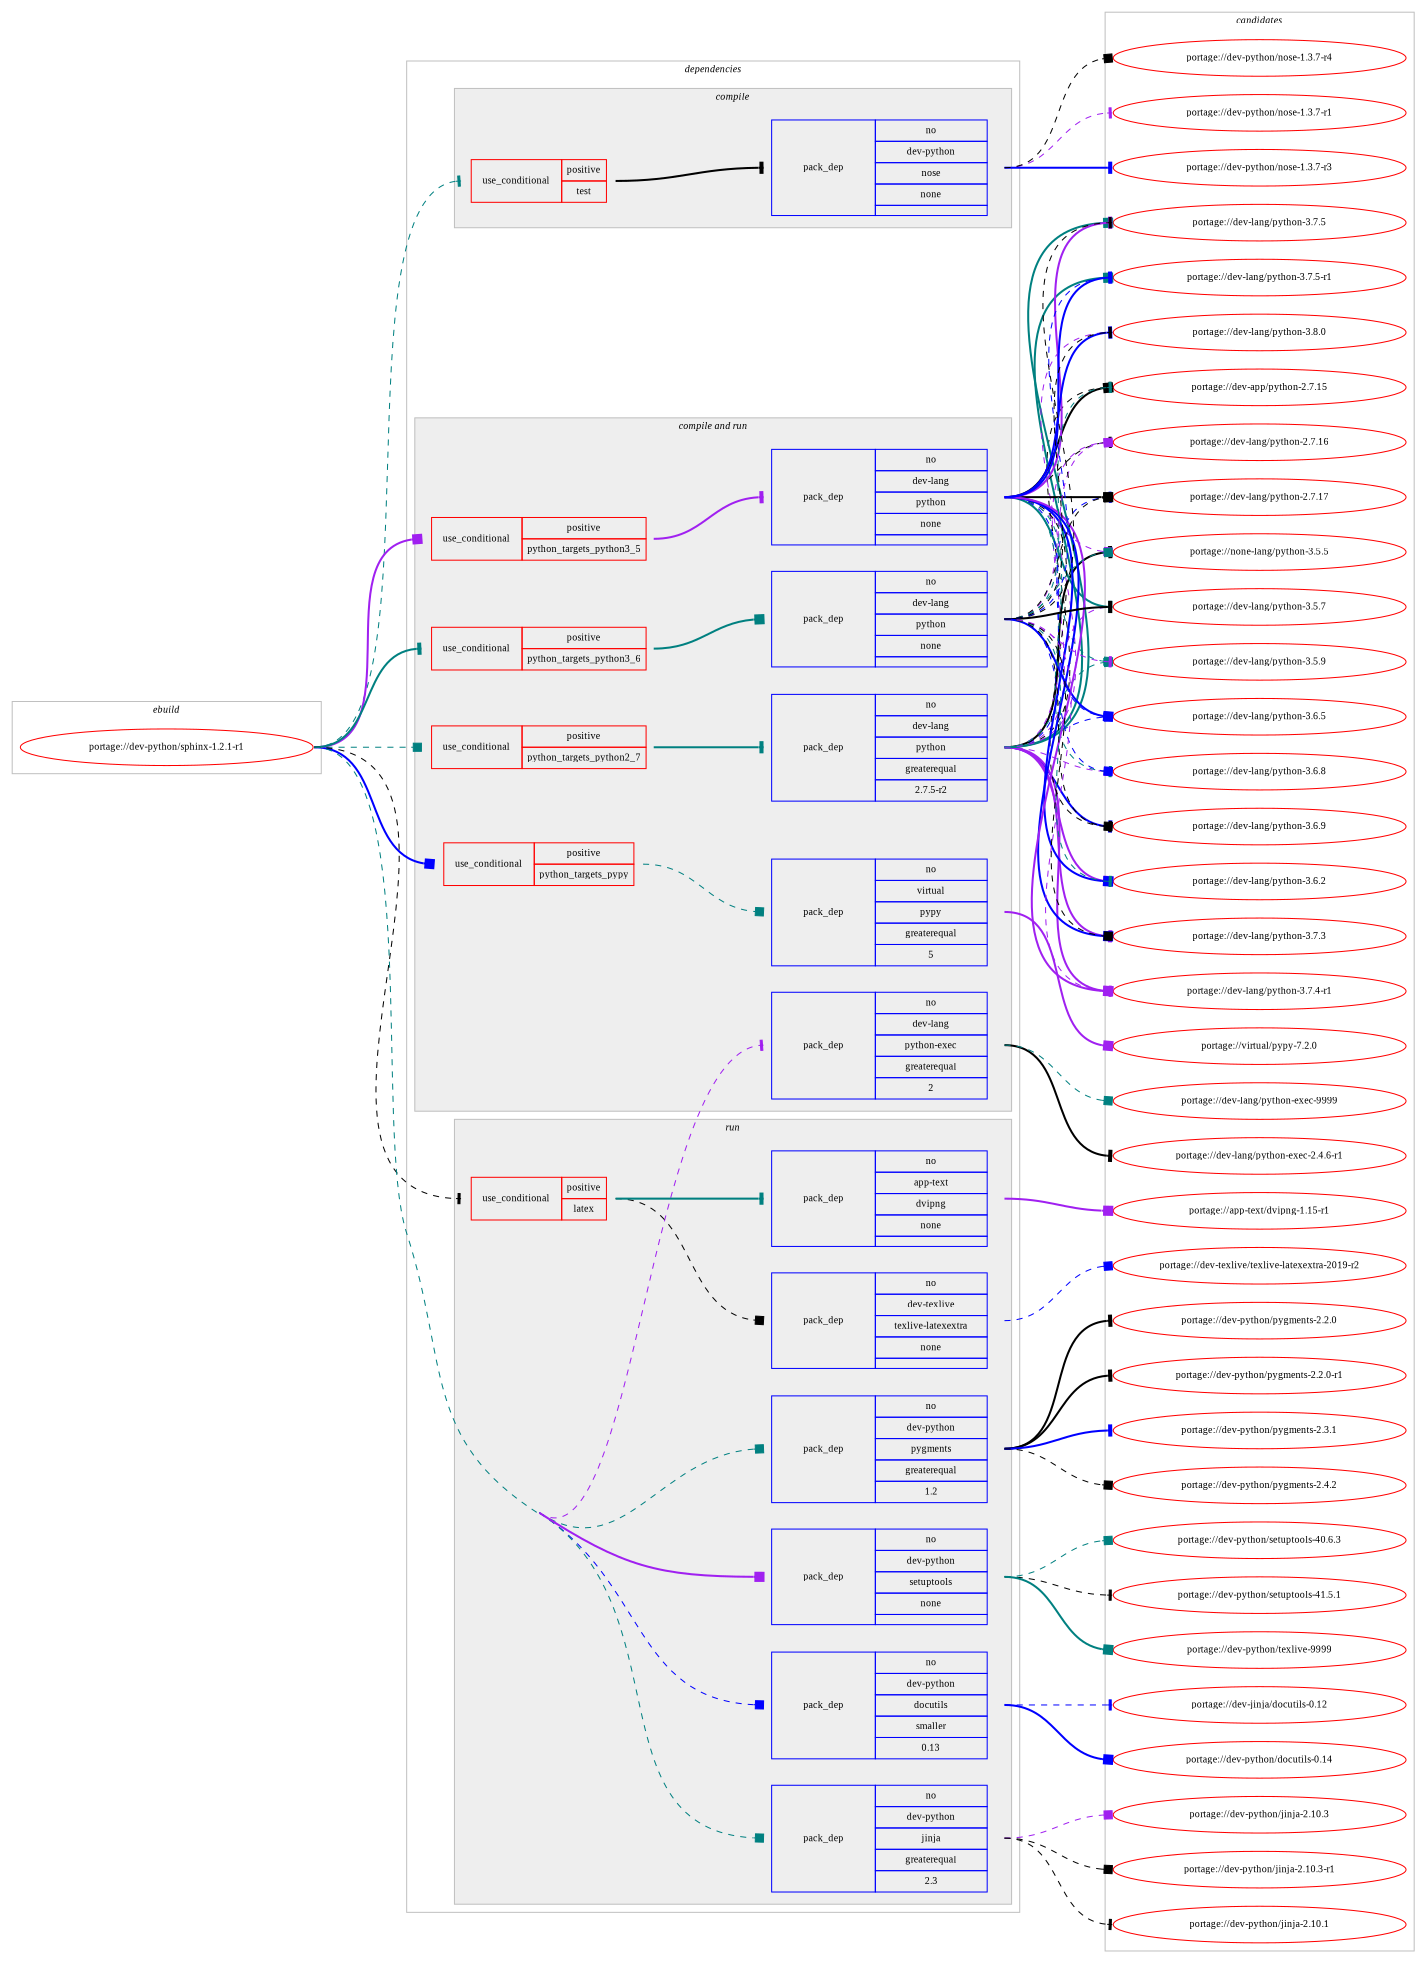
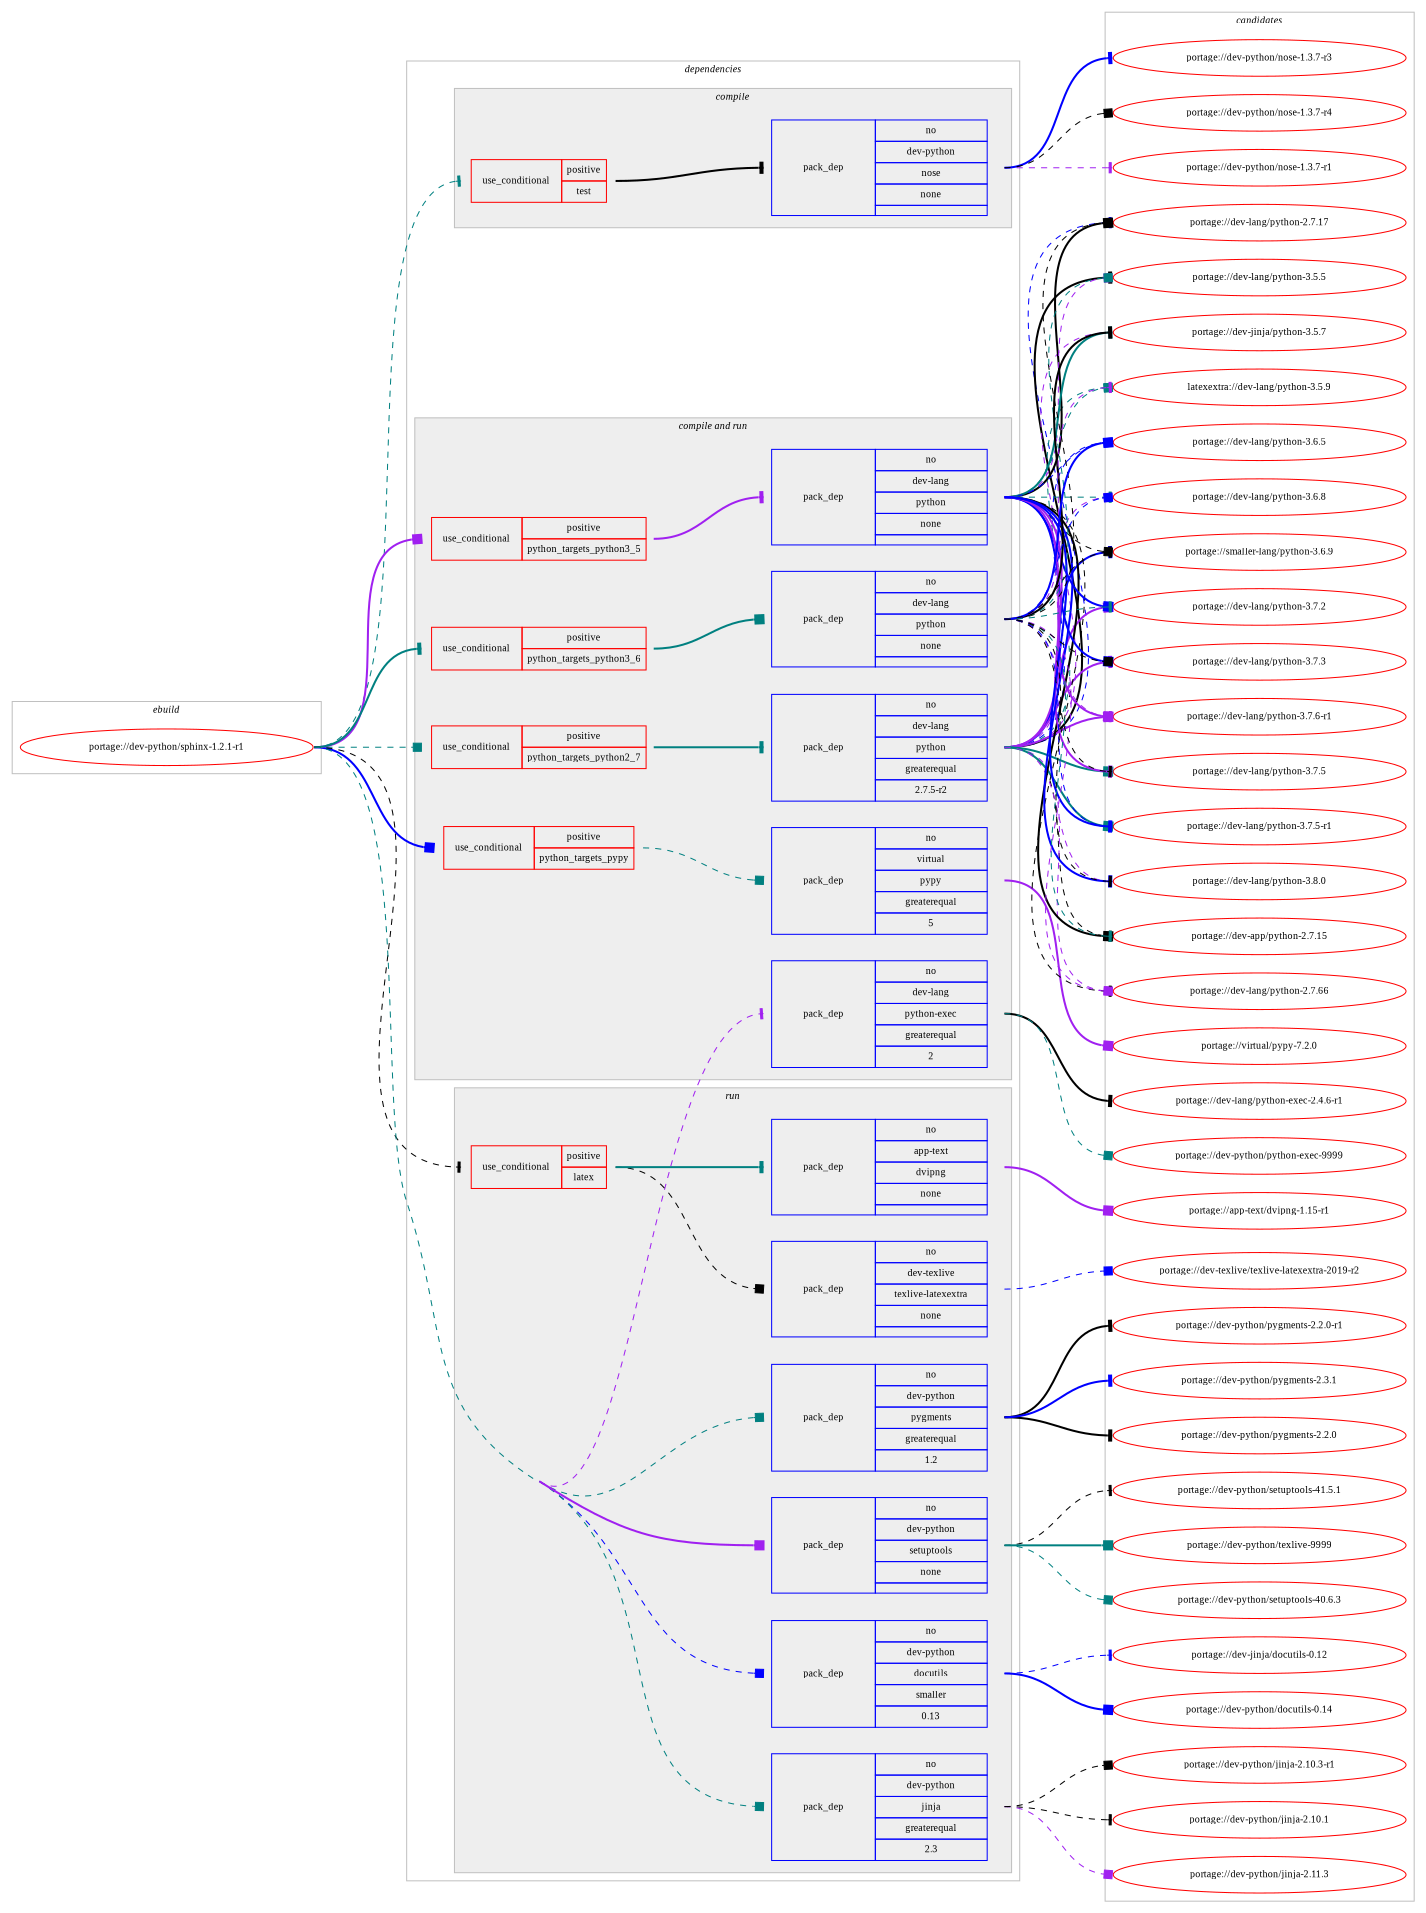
(1260, 442) -> (1260, 991)
(1260, 552) -> (1260, 278)
(1260, 607) -> (1260, 332)
(1260, 662) -> (1260, 387)
(1260, 827) -> (1260, 552)
(1260, 881) -> (1260, 607)
(1260, 991) -> (1260, 717)
(1260, 1101) -> (1260, 1156)
(1260, 1485) -> none
(1260, 1815) -> (1260, 1875)
